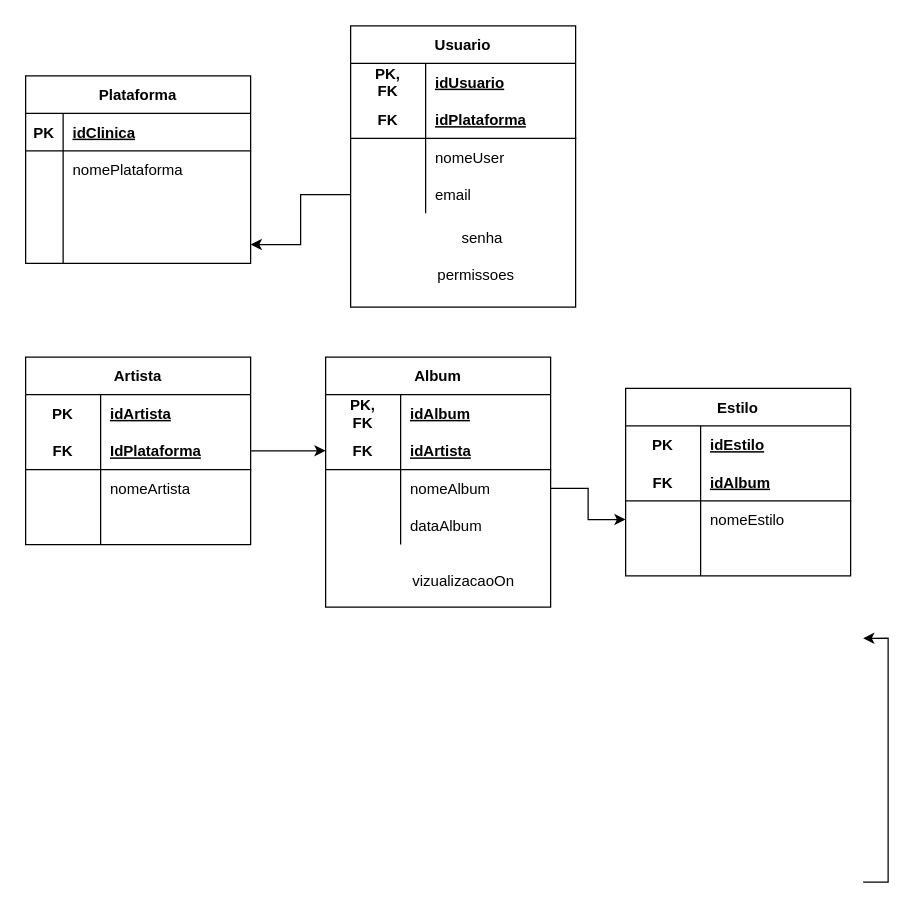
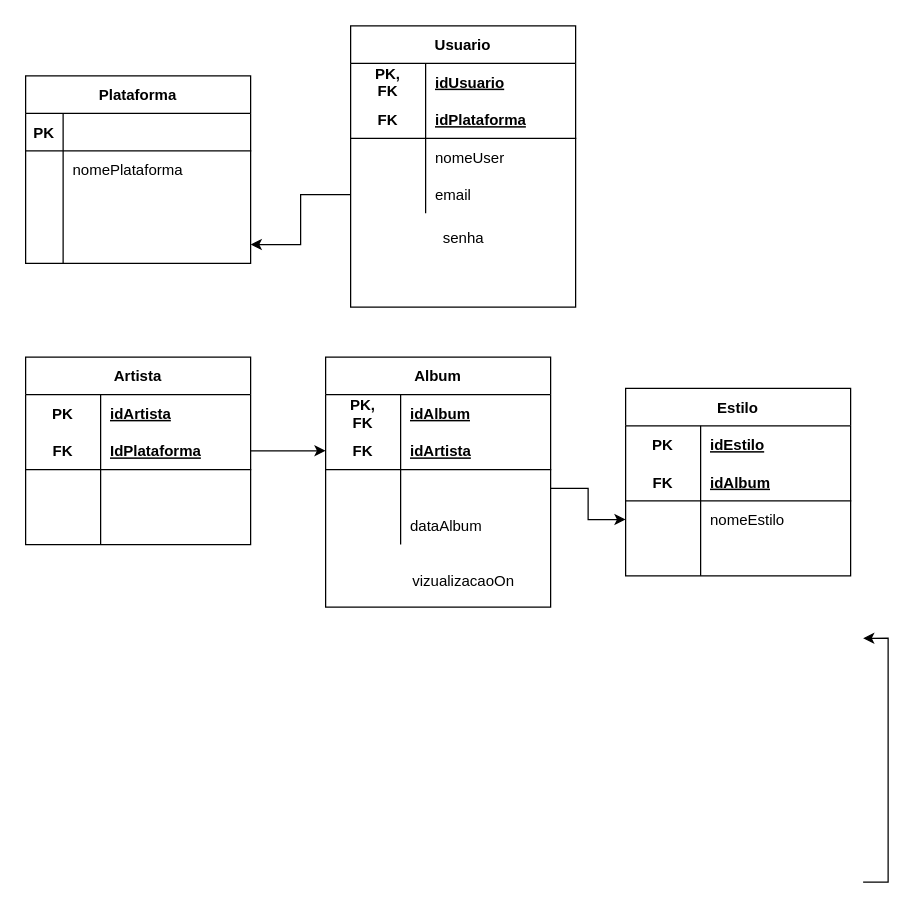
(157, 132) -> none
(482, 238) -> (463, 238)
(476, 276) -> none
(176, 488) -> none
(476, 488) -> none
